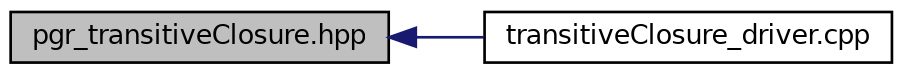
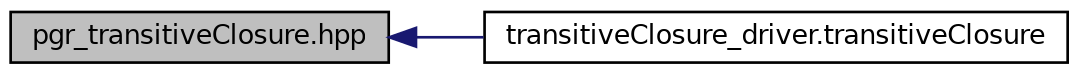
(688, 37) -> (776, 37)
